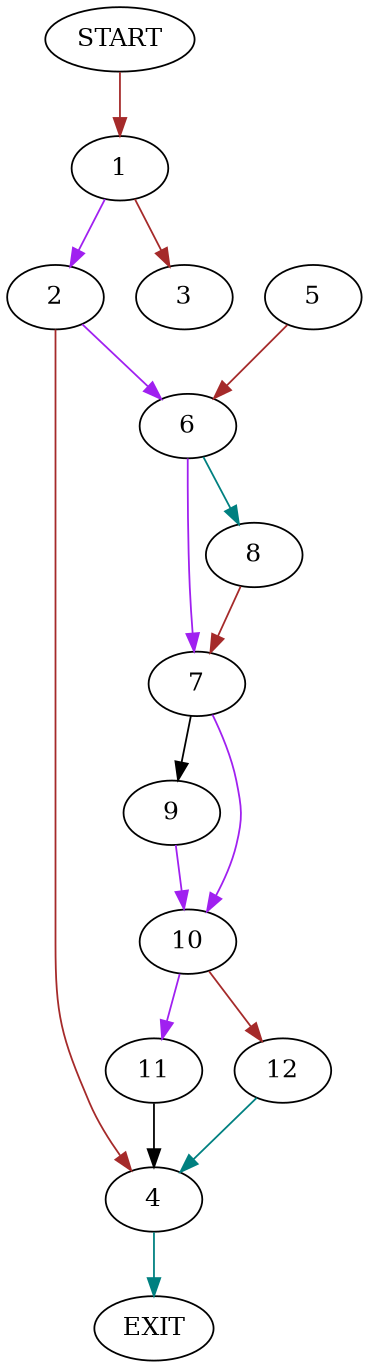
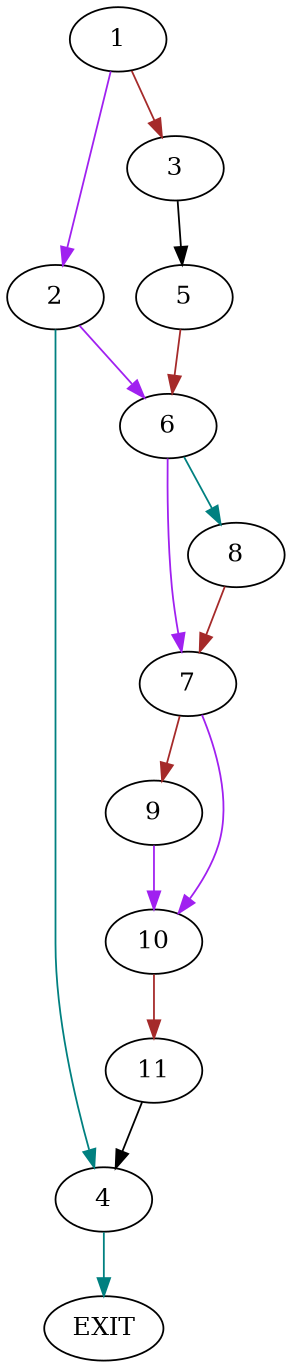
(120, 39) -> none
none -> (179, 224)
(186, 739) -> (173, 740)
(55, 749) -> (55, 741)
(173, 997) -> (154, 997)
(283, 1071) -> none
